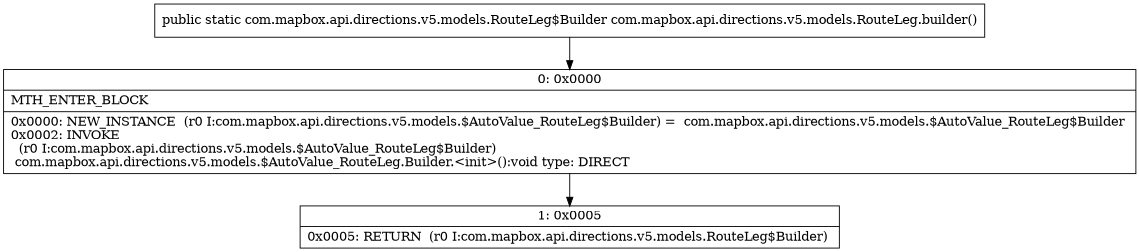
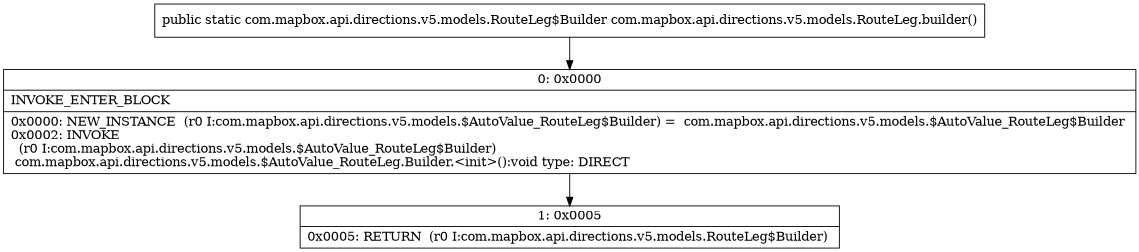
(80, 100) -> (91, 100)
